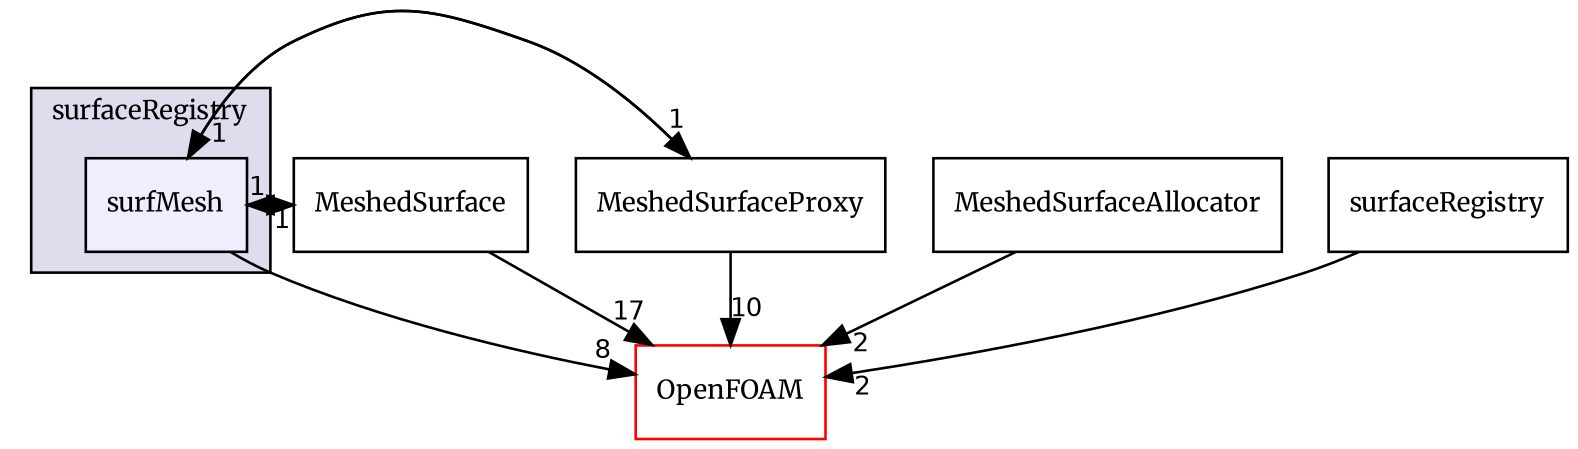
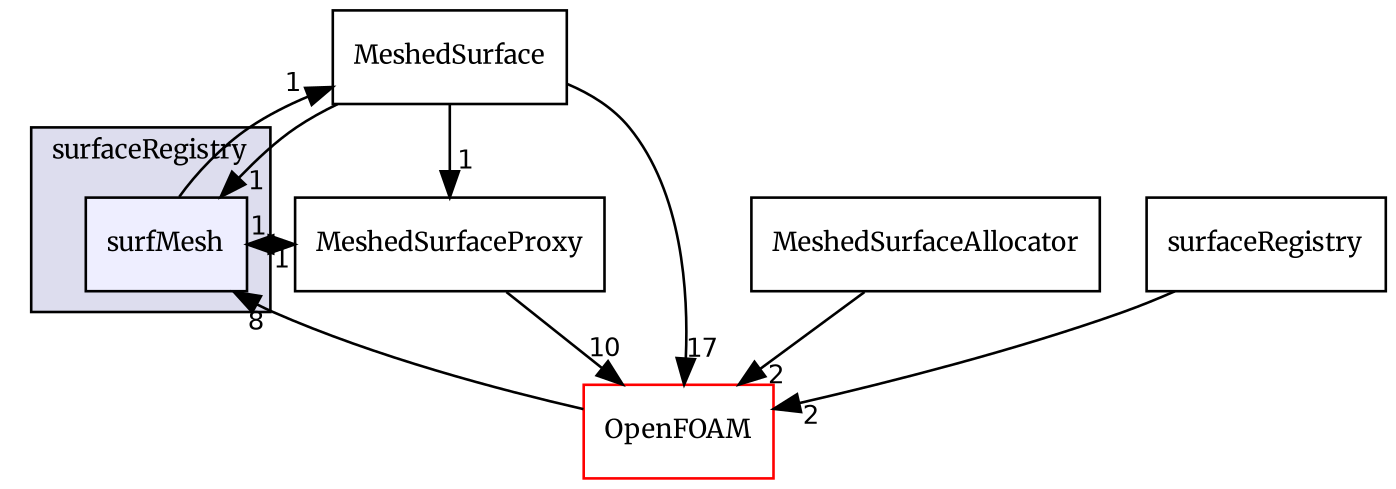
none -> (450, 138)
(416, 323) -> (418, 365)
